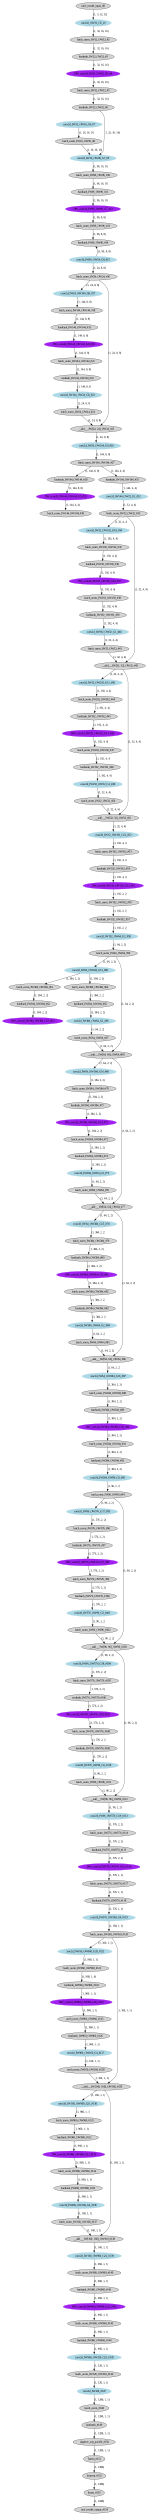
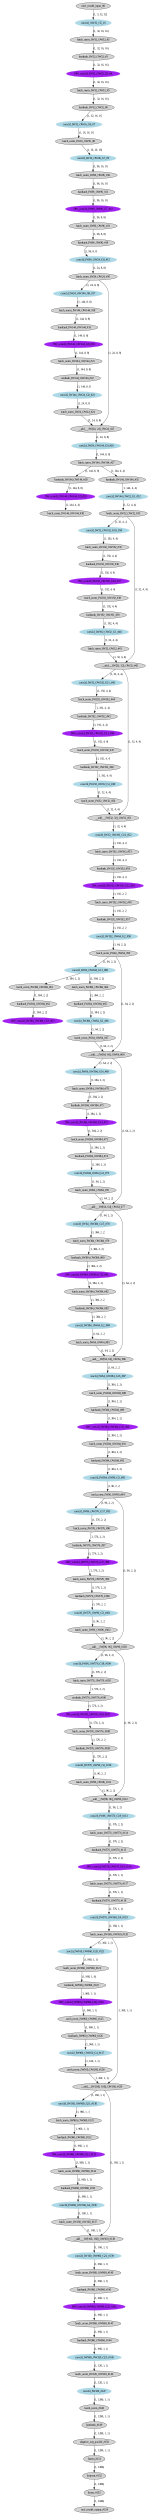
(104, 132) -> (87, 115)
(98, 252) -> (84, 250)
